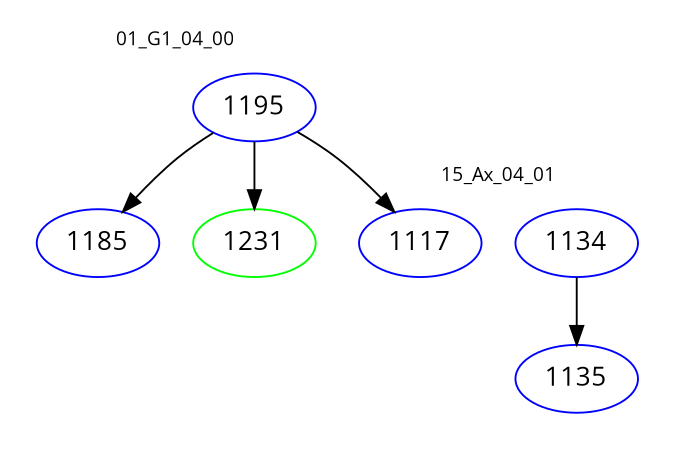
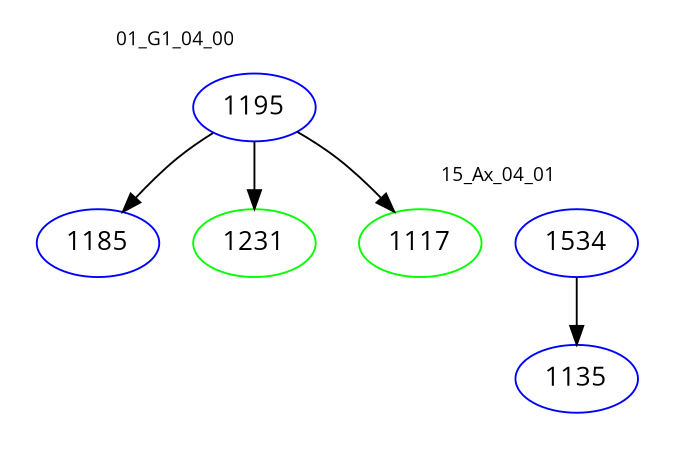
(420, 243) -> (420, 243)
(577, 243) -> (577, 243)
